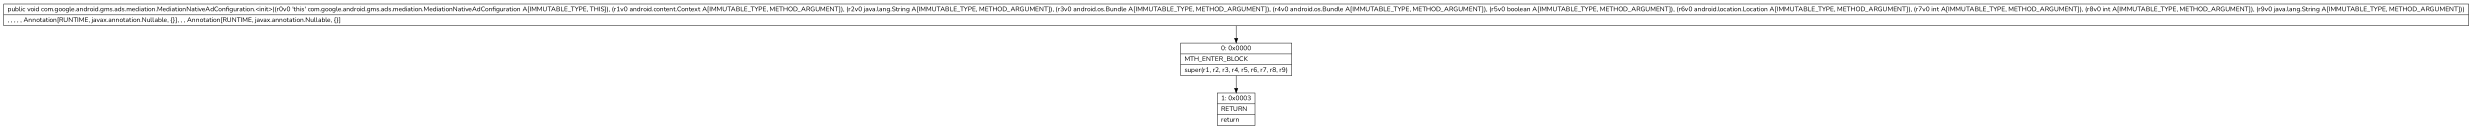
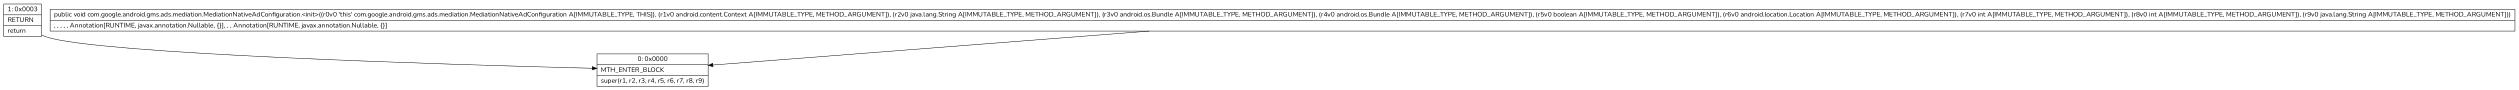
(1236, 82) -> (316, 59)
